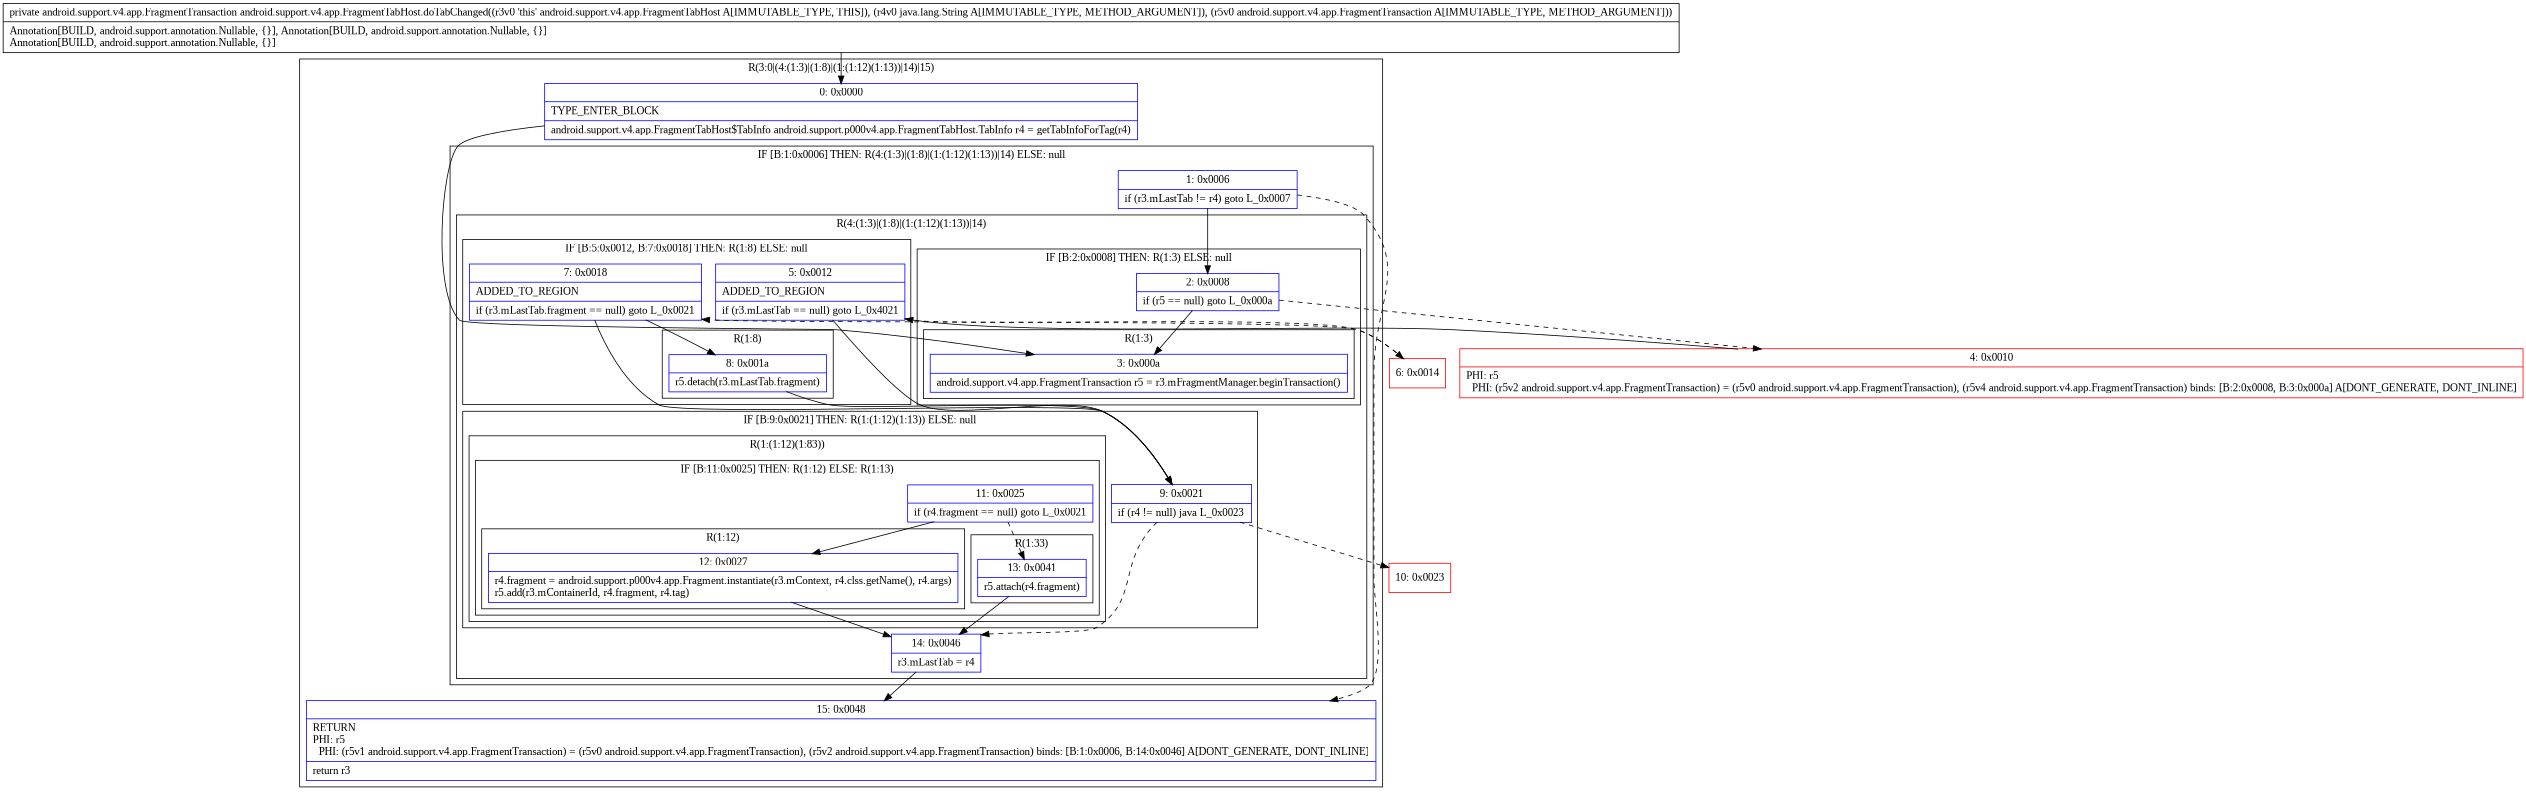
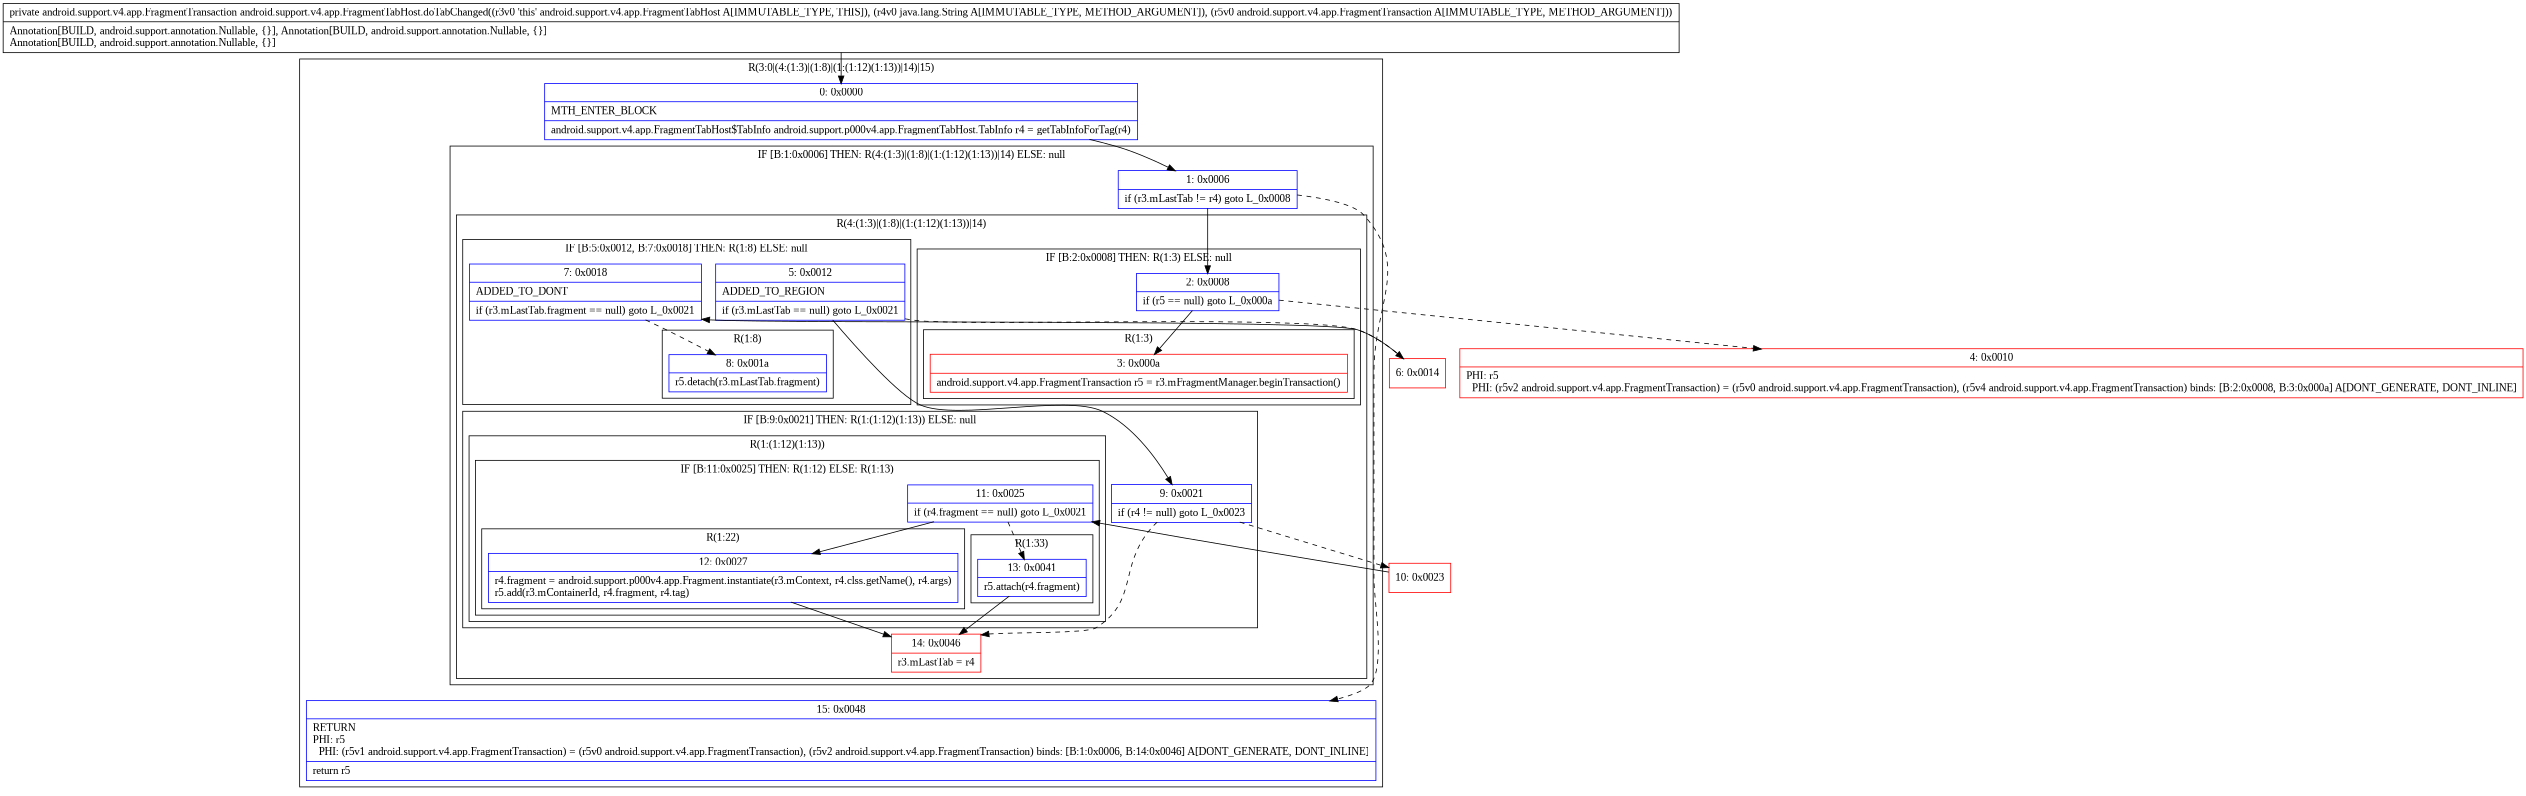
(605, 111) -> (604, 111)
(1208, 199) -> (1208, 199)
(527, 291) -> (522, 291)
(810, 310) -> (810, 310)
(885, 322) -> (885, 322)
(609, 327) -> (1132, 152)
(1388, 328) -> none
(677, 335) -> (677, 335)
(1139, 373) -> (1139, 373)
(991, 405) -> none
(874, 409) -> none
(787, 445) -> (787, 445)
(1181, 513) -> (1182, 513)
(723, 538) -> (723, 538)
none -> (1244, 548)
(936, 653) -> (936, 653)
(897, 690) -> none
(332, 771) -> (332, 771)
